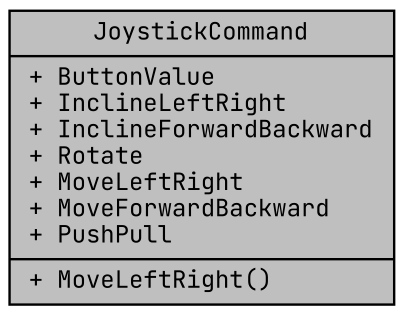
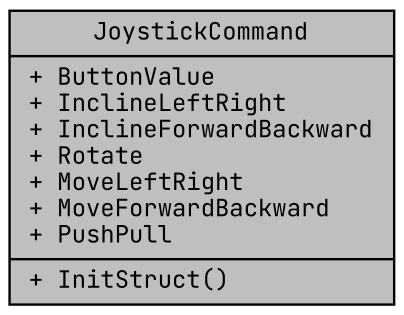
(152, 281) -> (130, 281)
